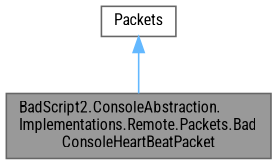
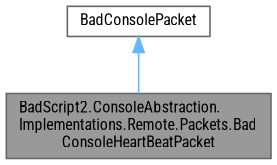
(139, 21) -> (139, 21)
